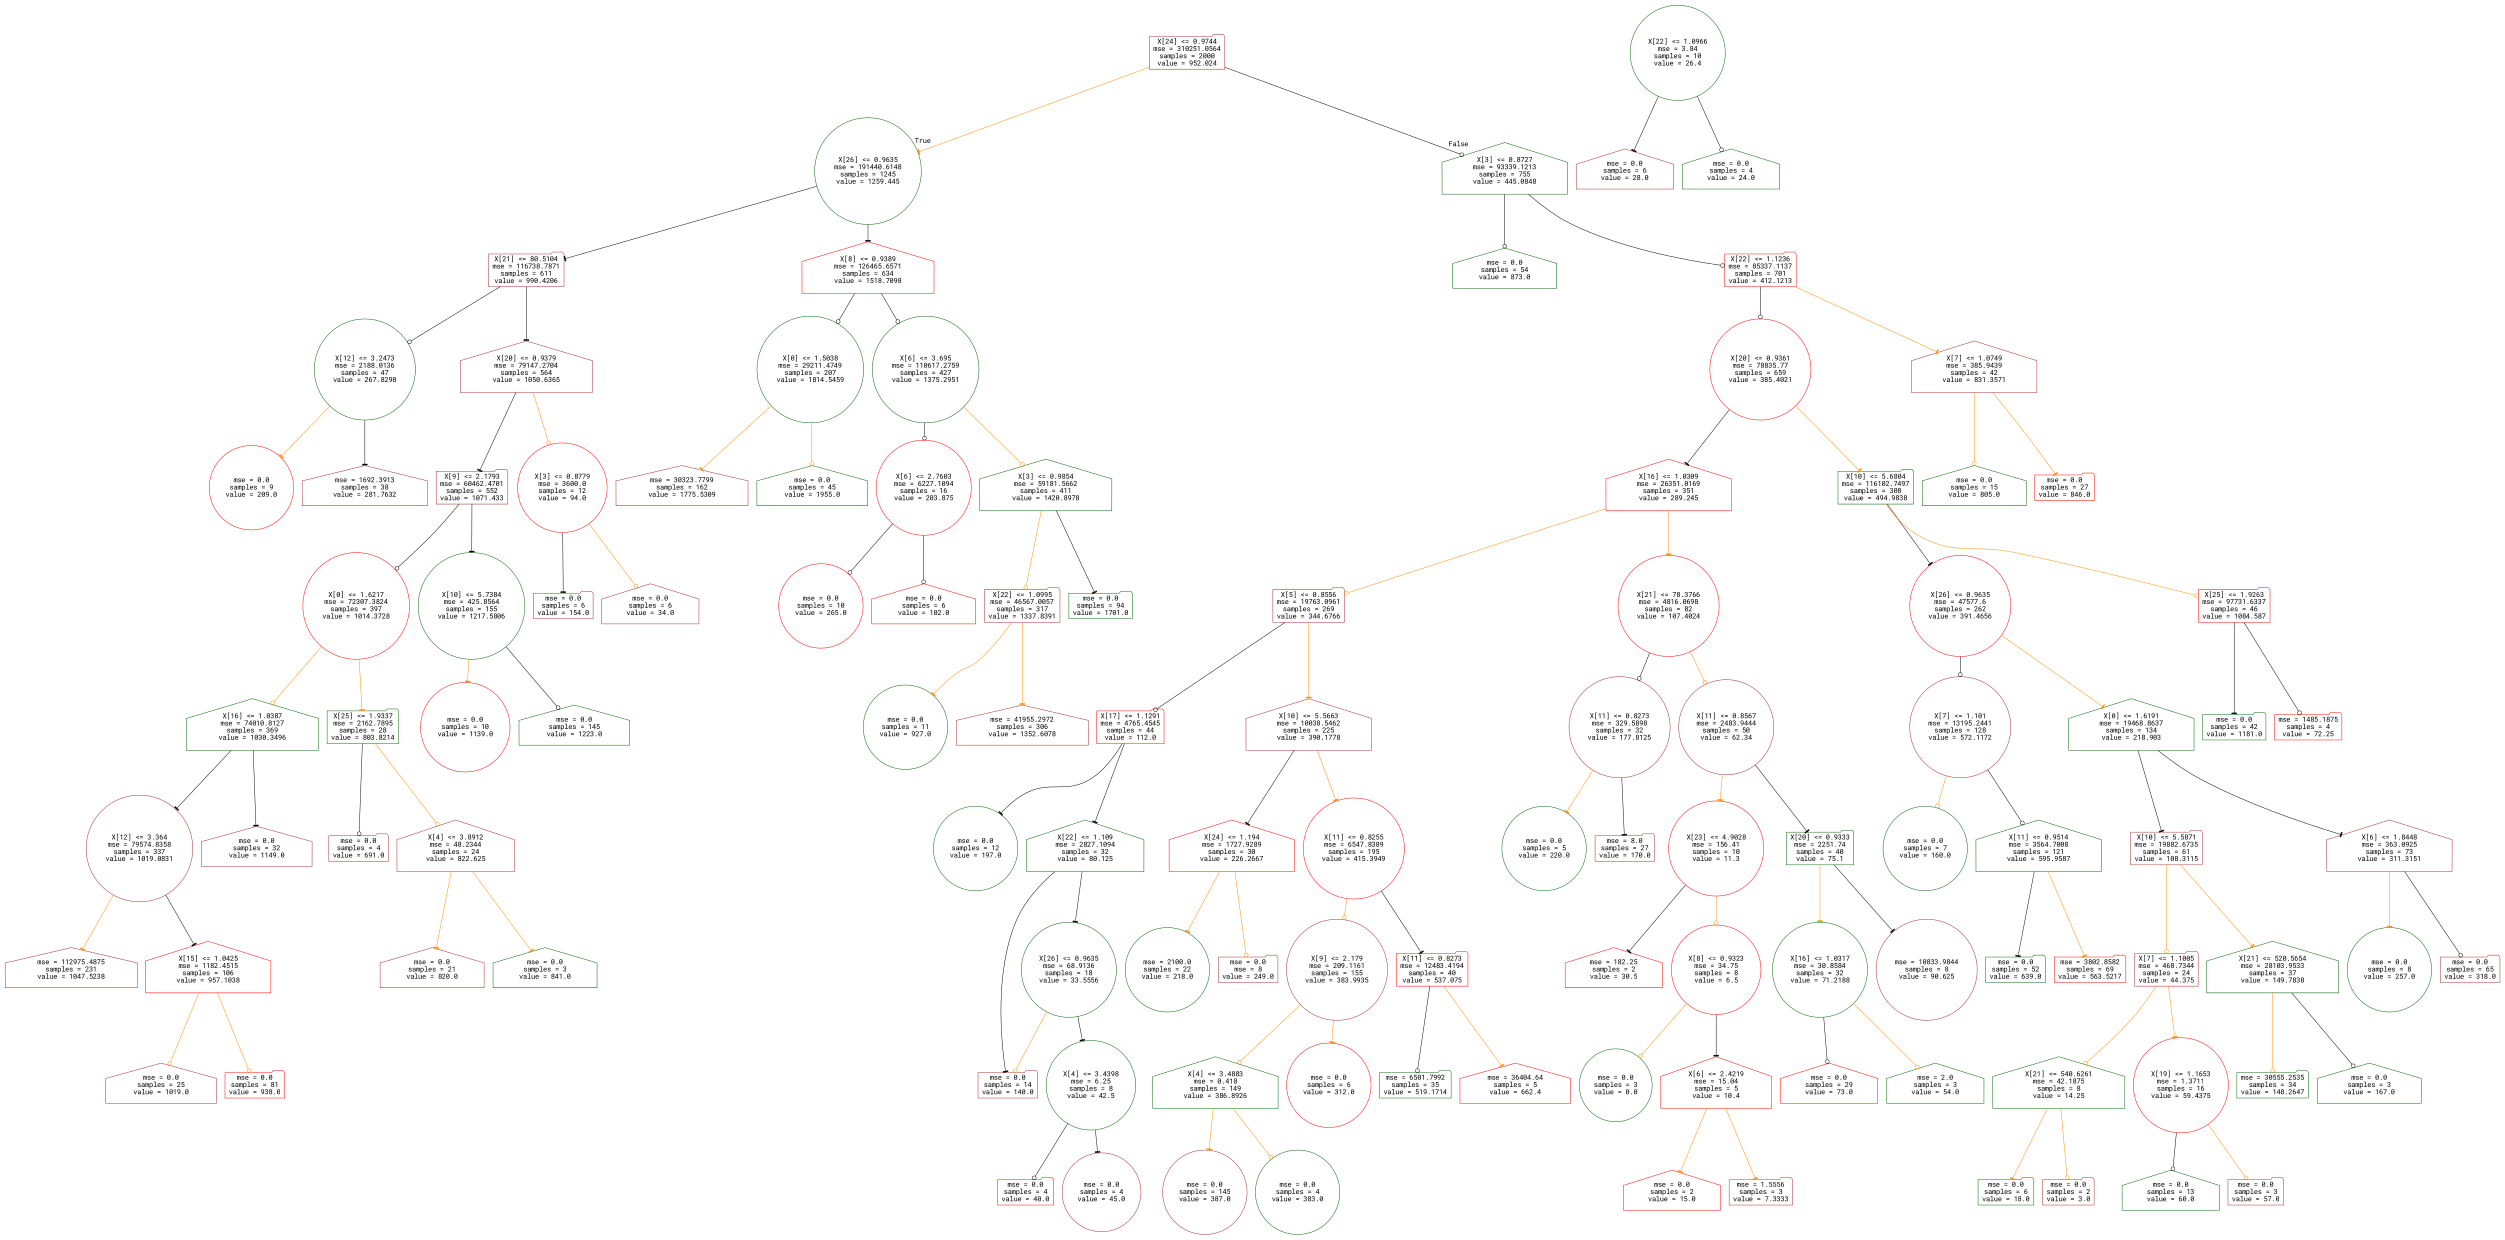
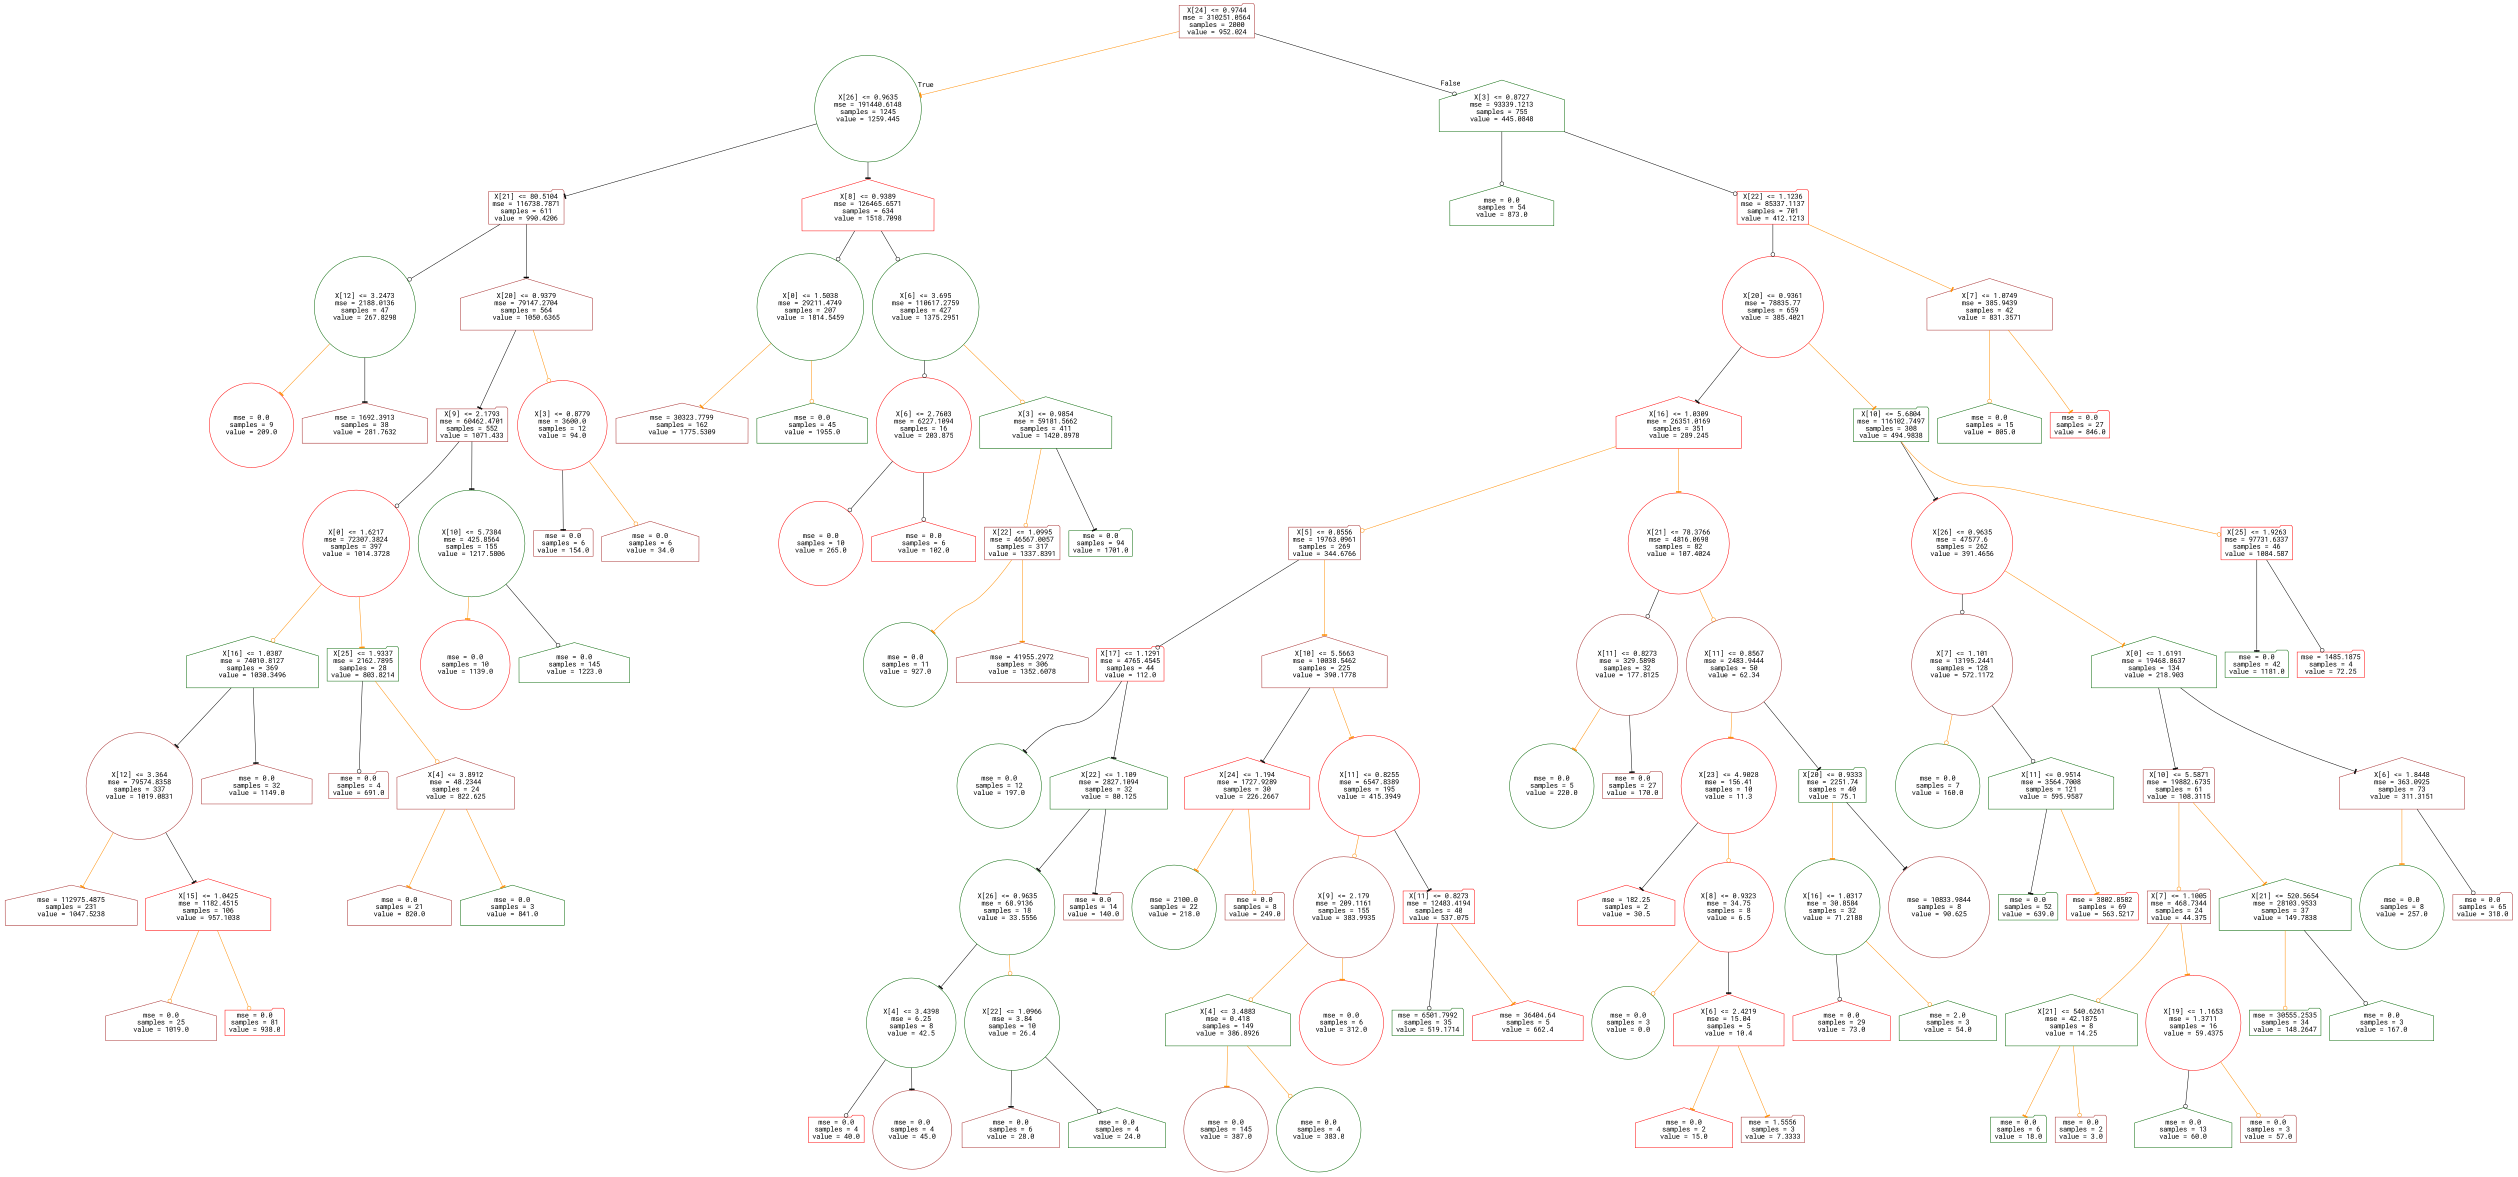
(1625, 849) -> (1633, 786)
(1248, 970) -> (1255, 907)
(1031, 1040) -> (1010, 963)
